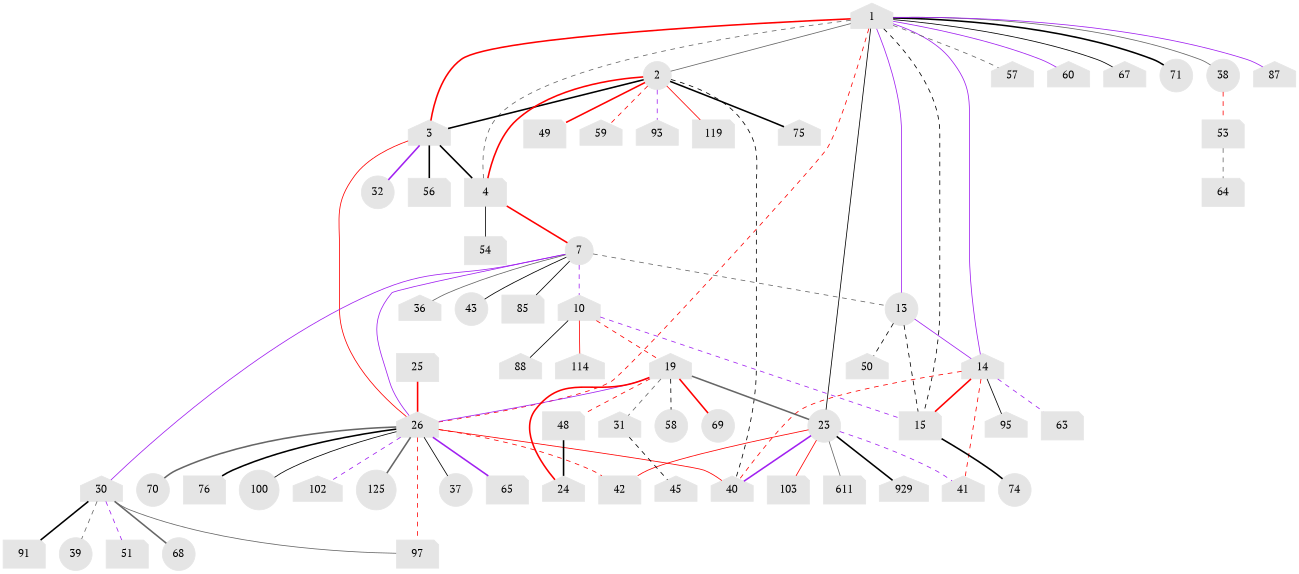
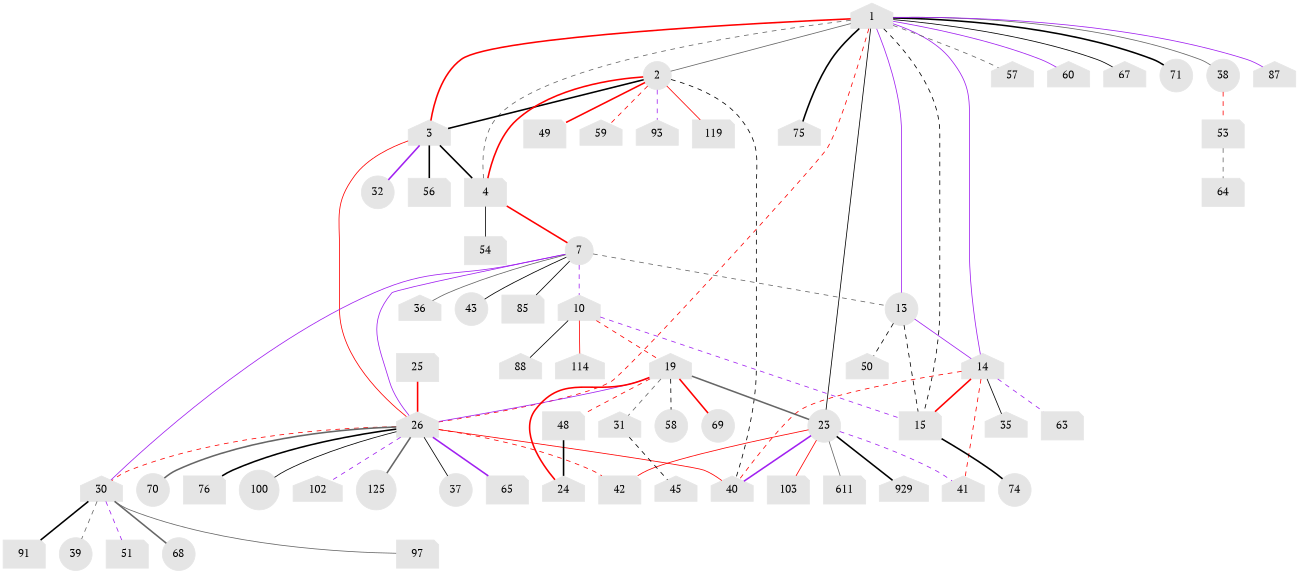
(739, 108) -> (824, 71)
(1006, 426) -> (1006, 426)
(418, 489) -> (251, 439)
